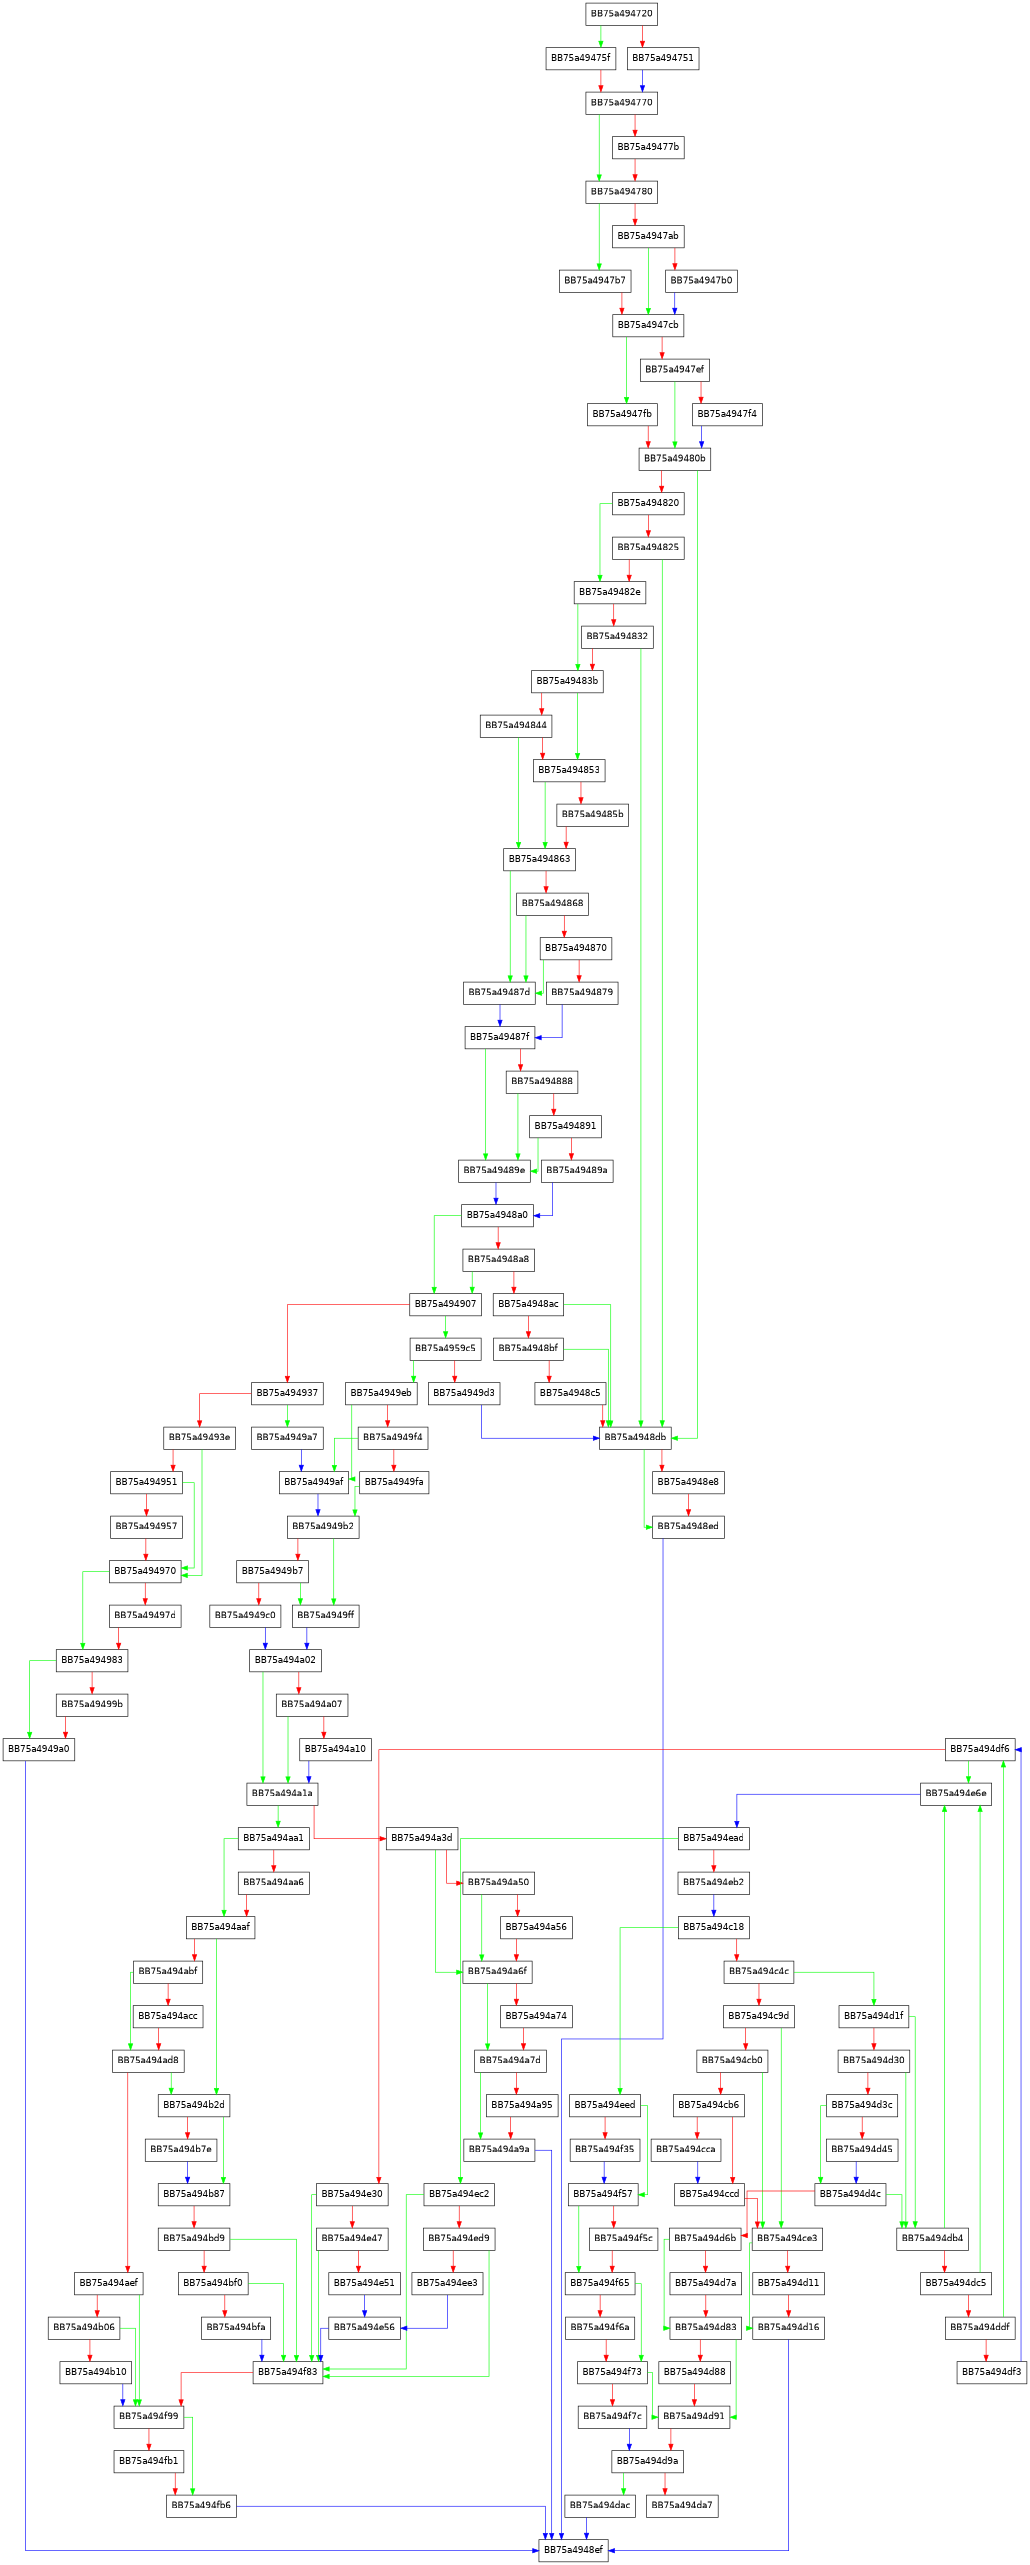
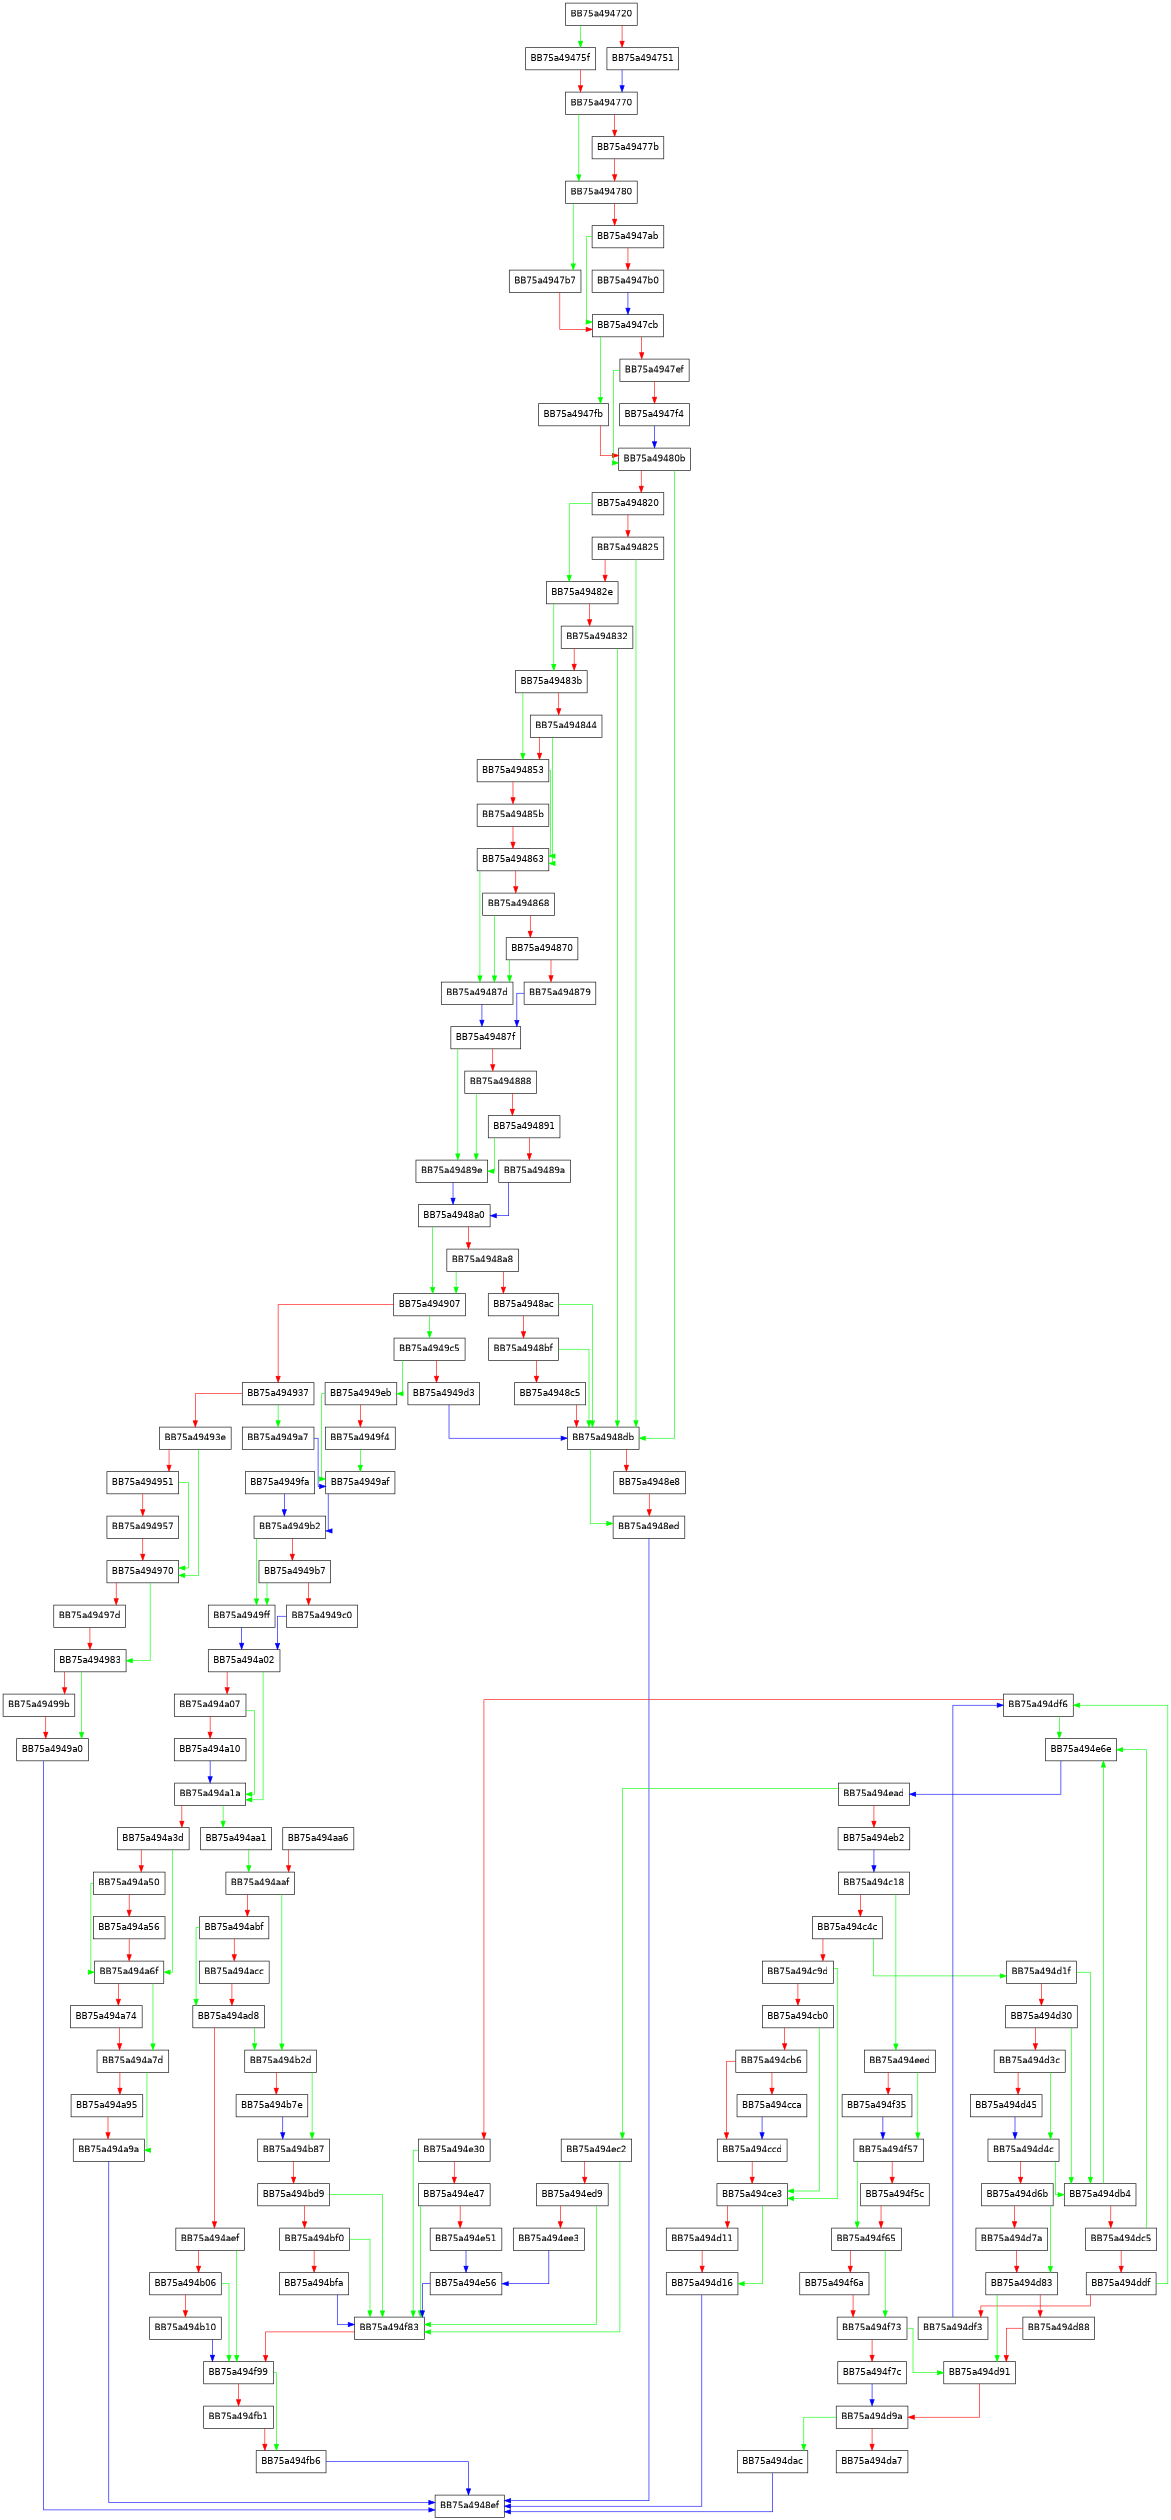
(446, 1349) -> (430, 1349)
(394, 1457) -> none
(355, 1496) -> (284, 1502)
(274, 1858) -> none
